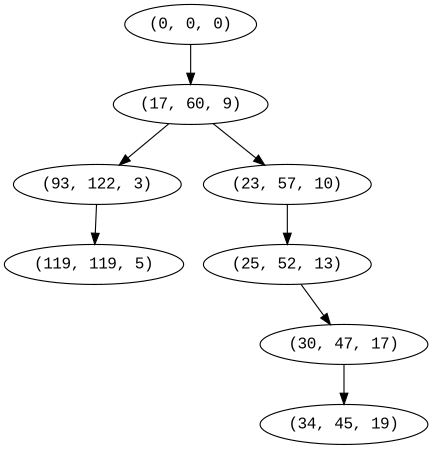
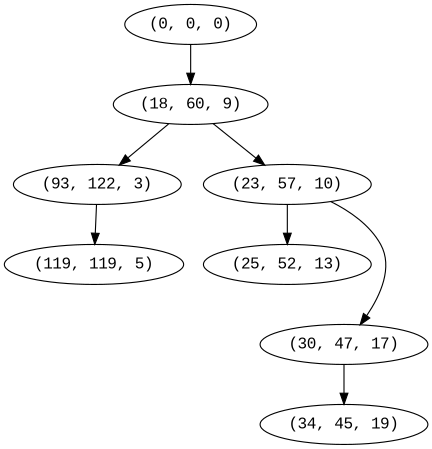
(191, 104) -> (191, 104)
(312, 300) -> (382, 249)
